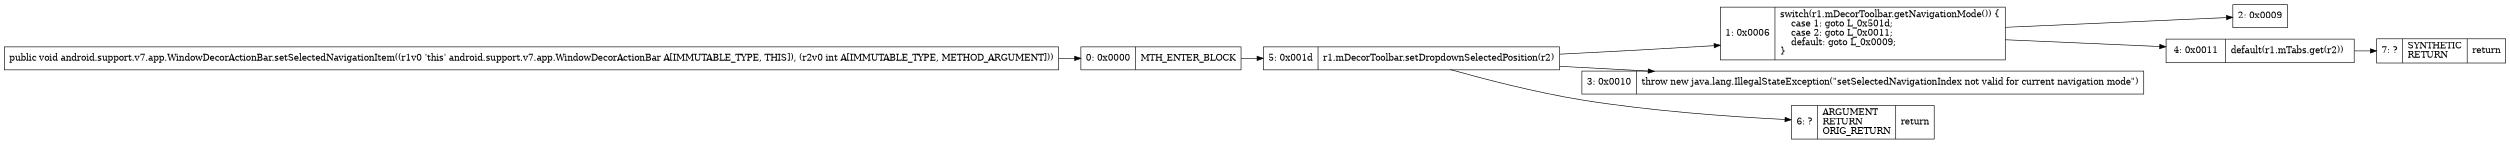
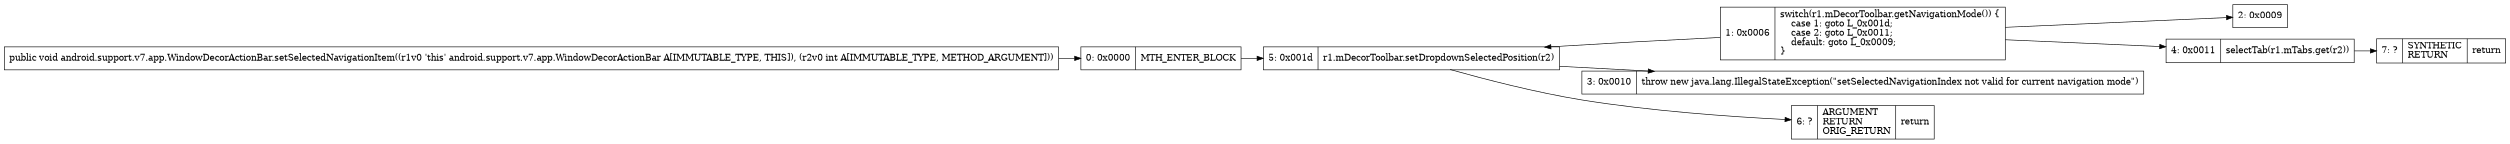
(1836, 24) -> (1836, 24)
(1637, 50) -> (1636, 42)
(2287, 51) -> (2287, 51)
